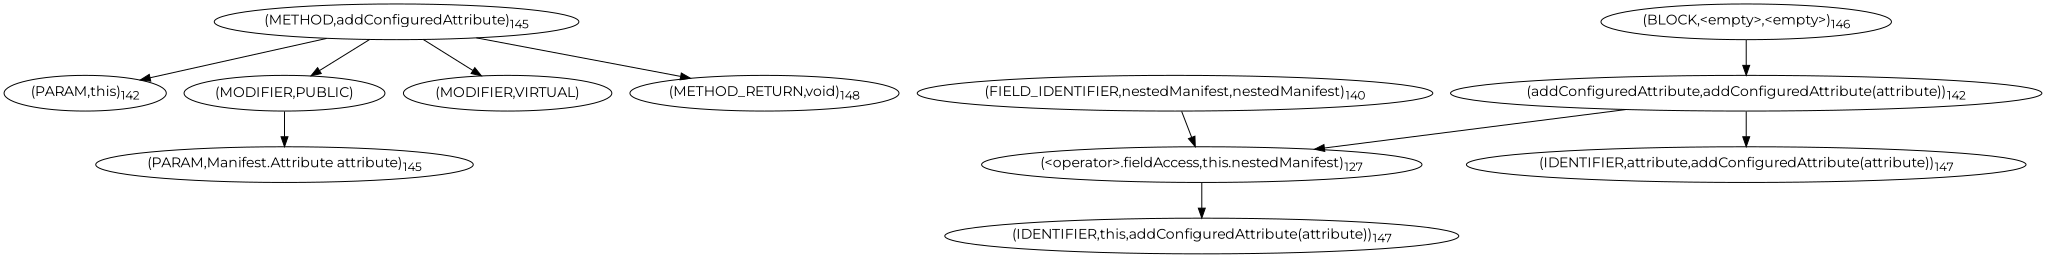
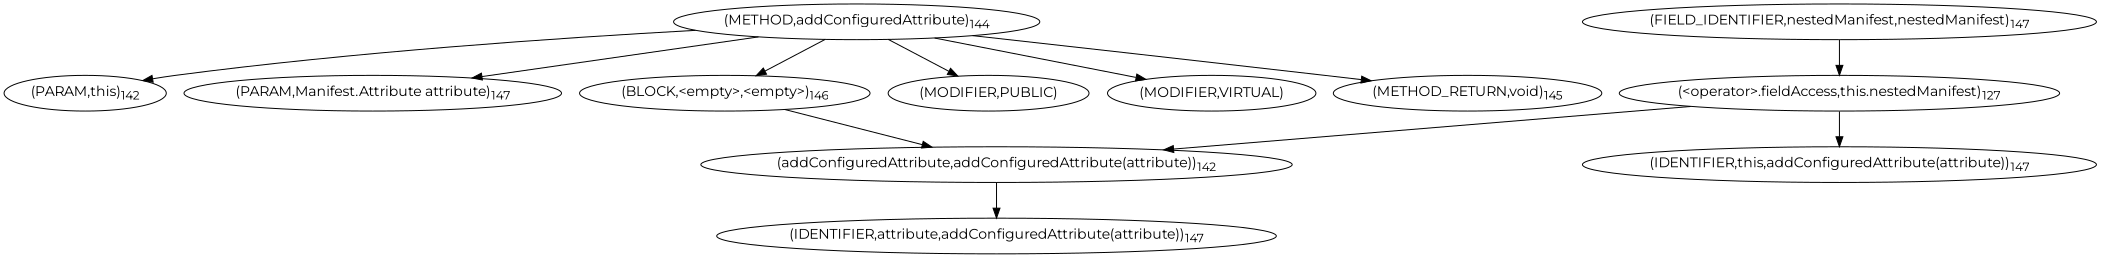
(520, 20) -> (980, 20)
none -> (795, 55)
(850, 92) -> (1553, 92)
(1355, 92) -> (2020, 20)
(284, 124) -> (620, 57)
(1475, 129) -> (1432, 128)
(412, 163) -> (501, 92)
